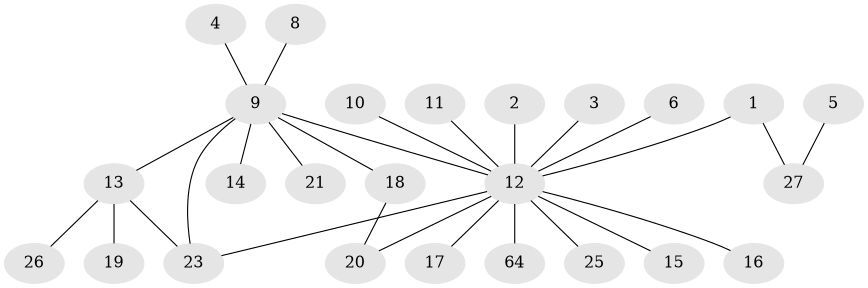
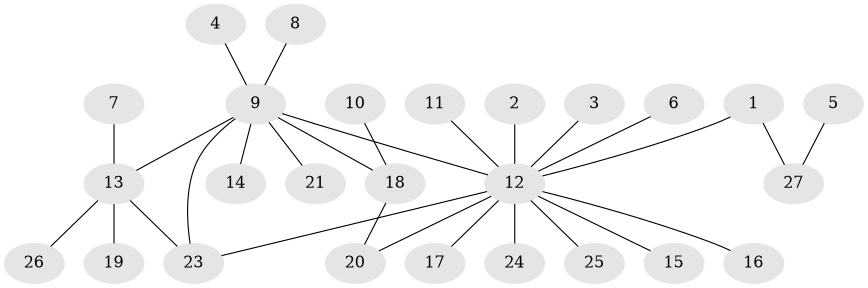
none -> (114, 104)
(435, 144) -> (378, 150)
(515, 263) -> (515, 263)
